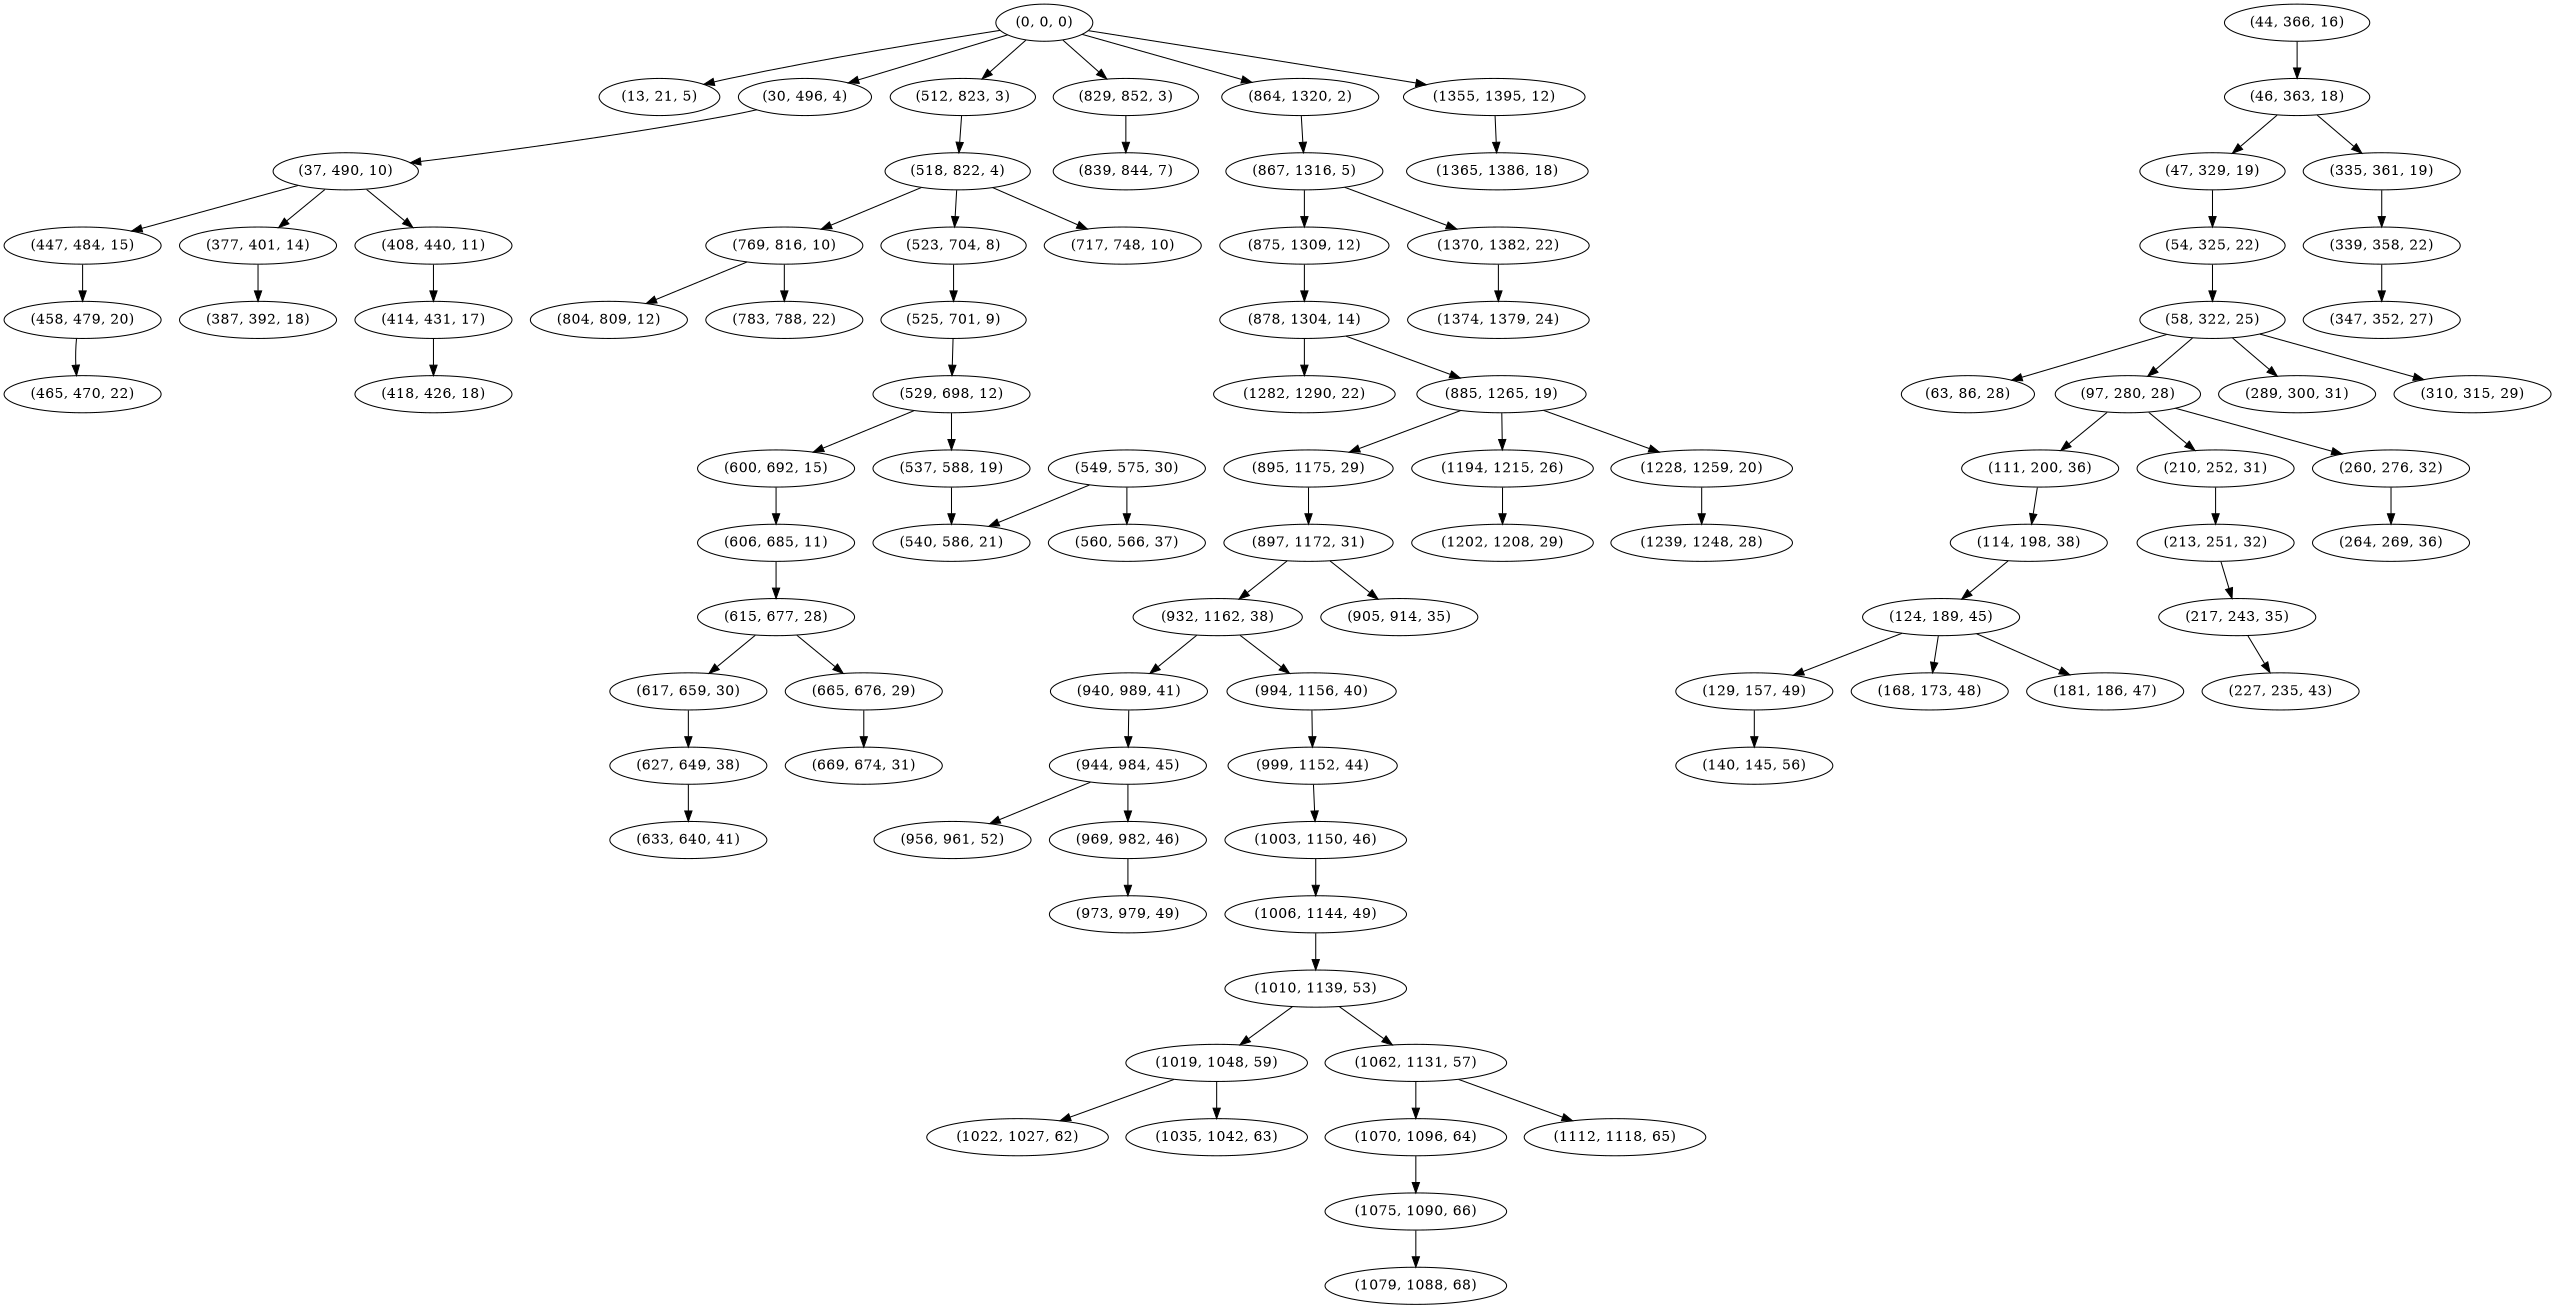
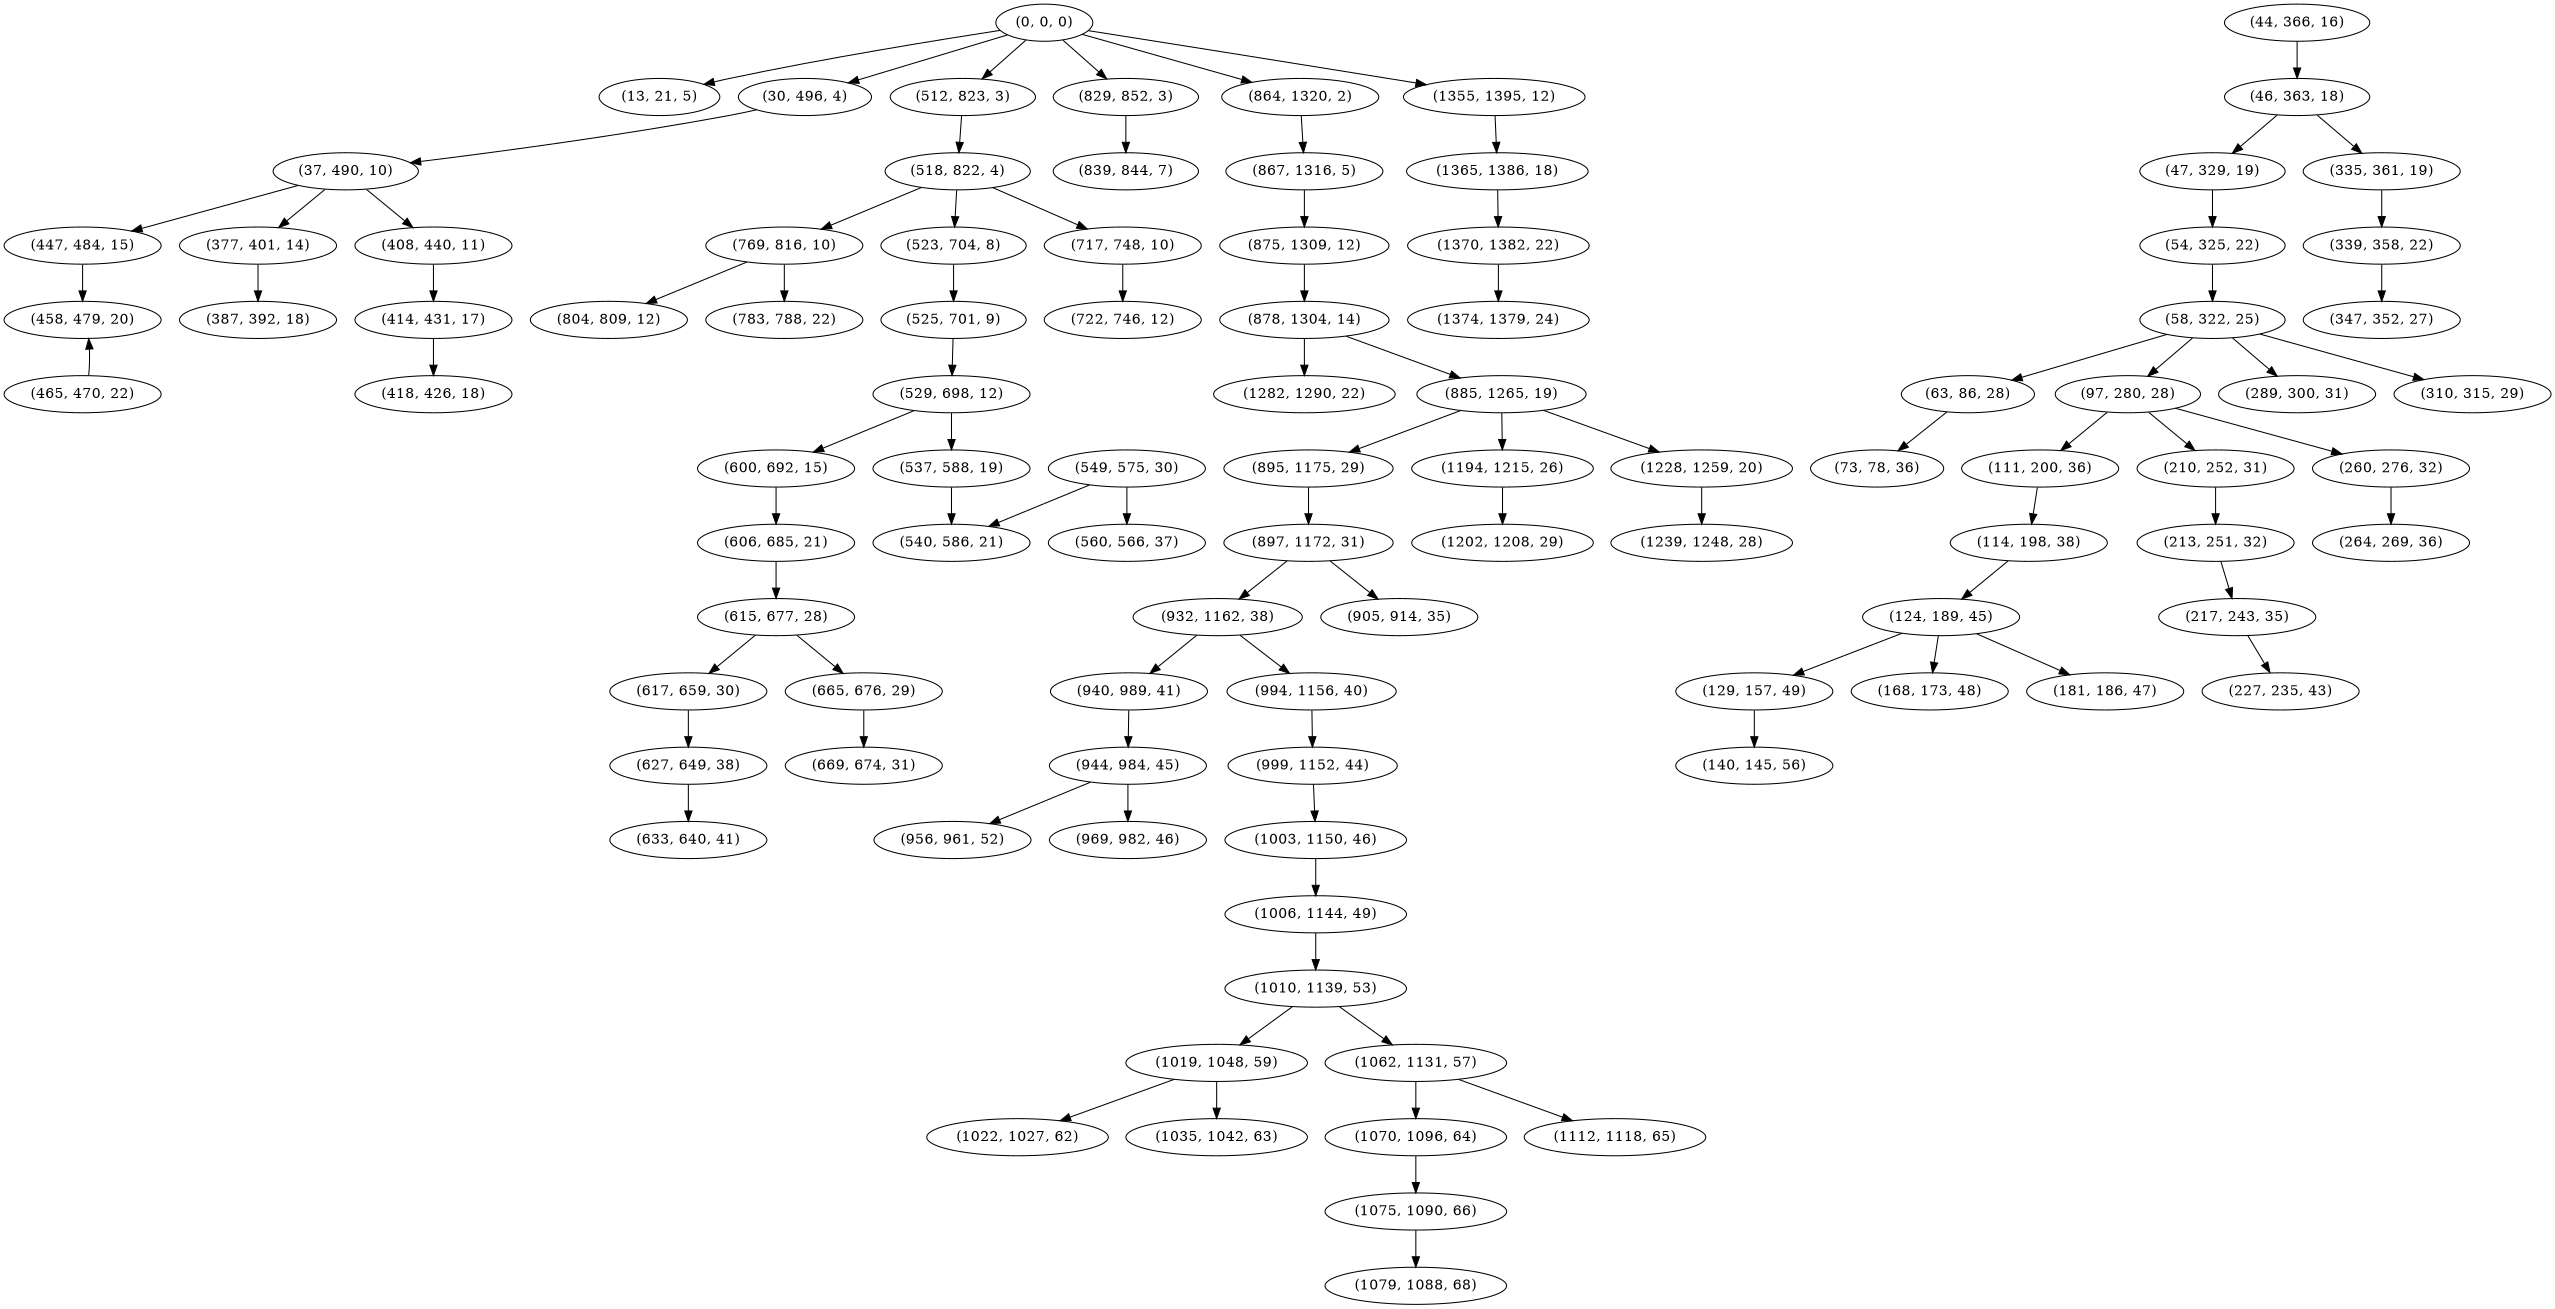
(1396, 206) -> (1498, 203)
none -> (1123, 320)
(76, 352) -> (89, 362)
none -> (1877, 469)
(776, 543) -> (776, 543)
(1128, 914) -> none
